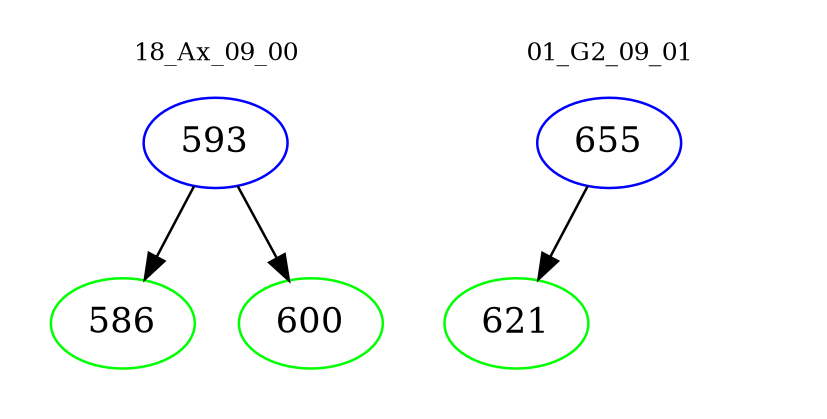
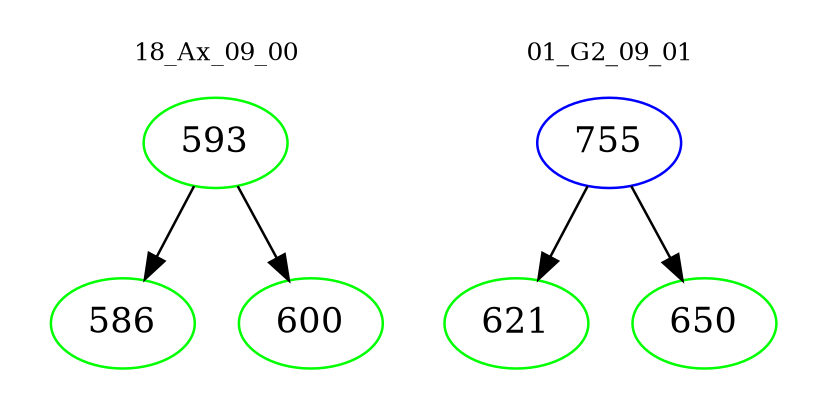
(216, 143) -> (216, 143)
(609, 143) -> (609, 143)
none -> (704, 323)
